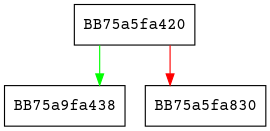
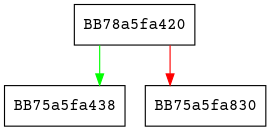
(135, 25) -> (135, 25)
(65, 106) -> (65, 106)
